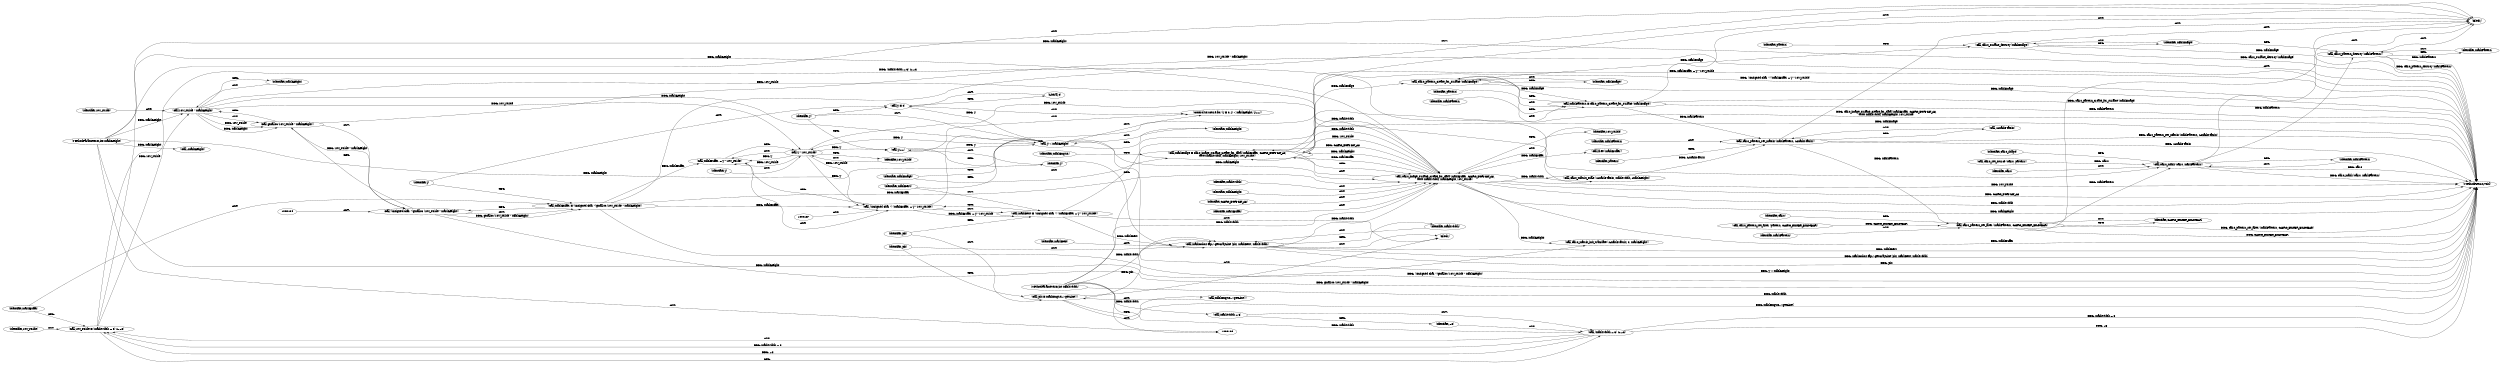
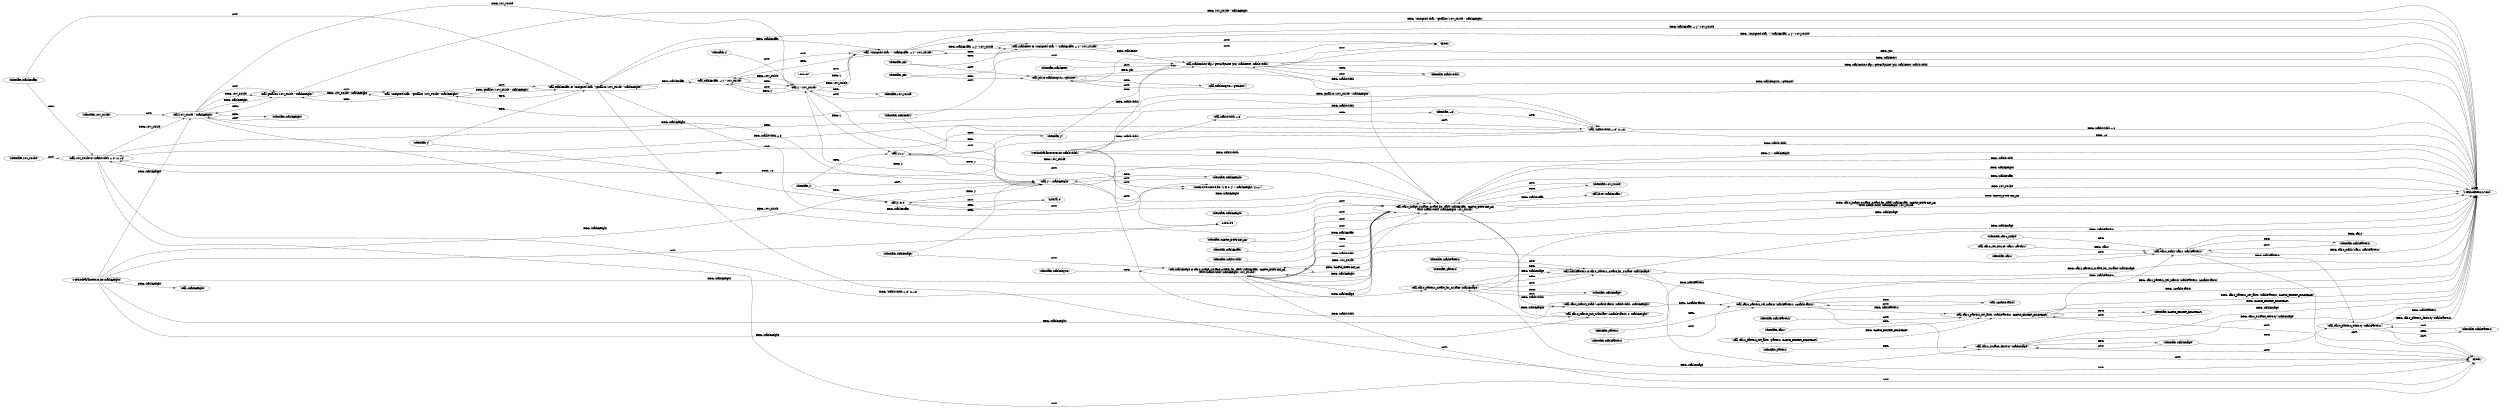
(287, 212) -> none
